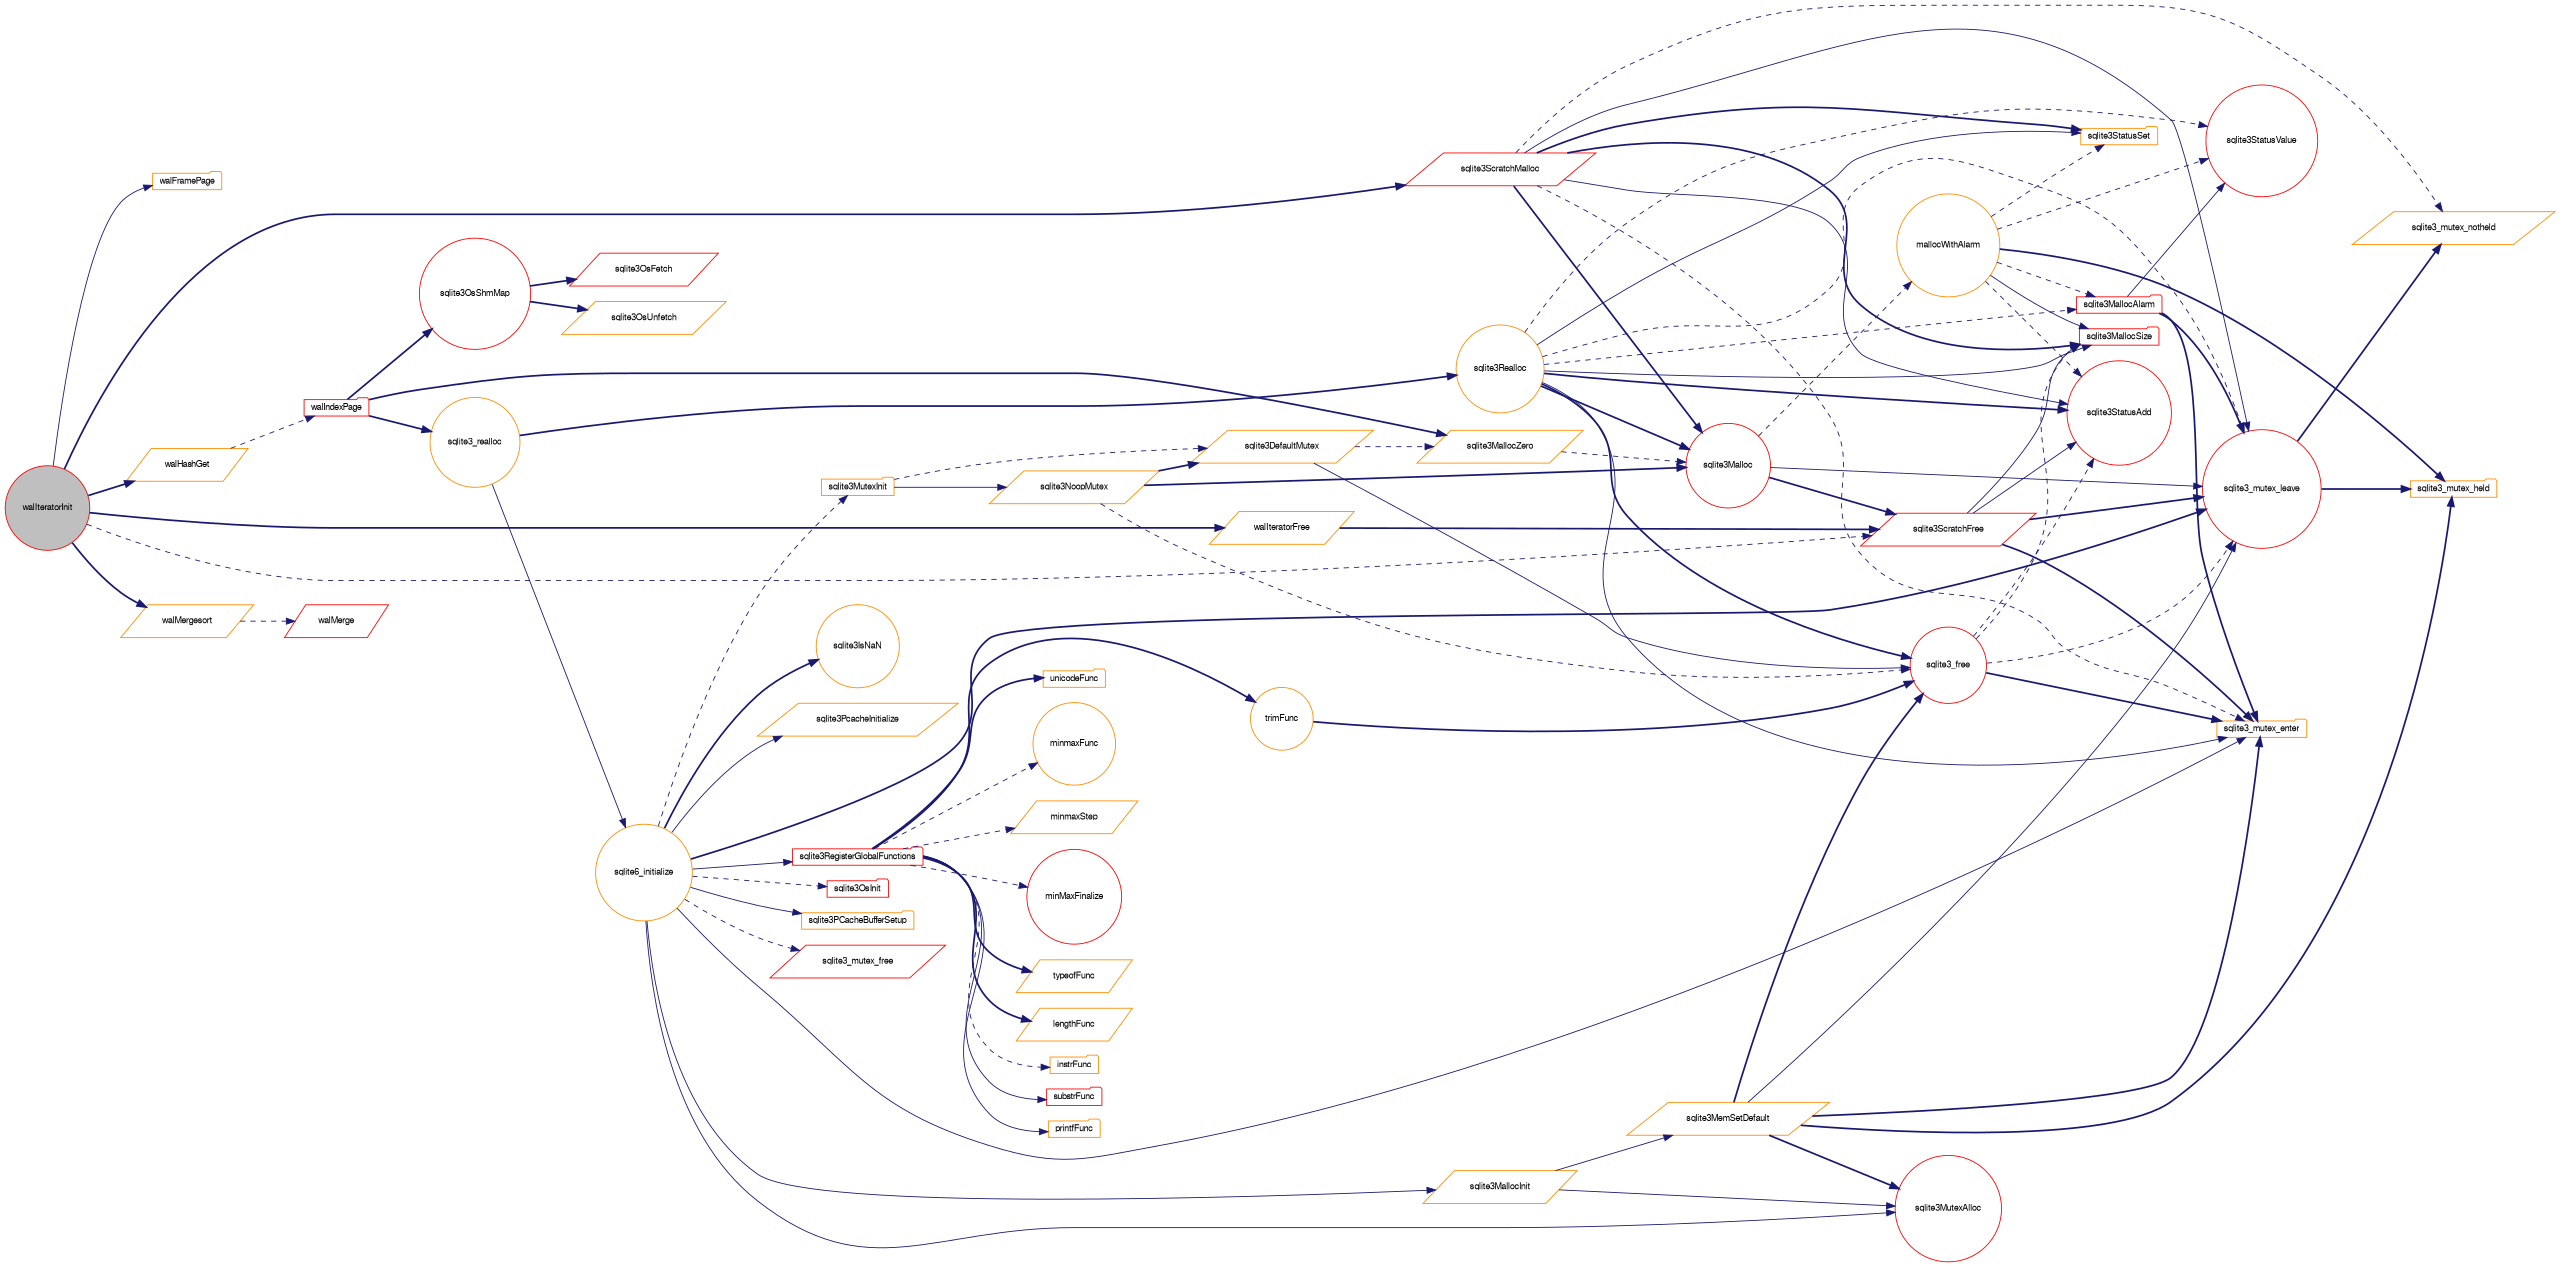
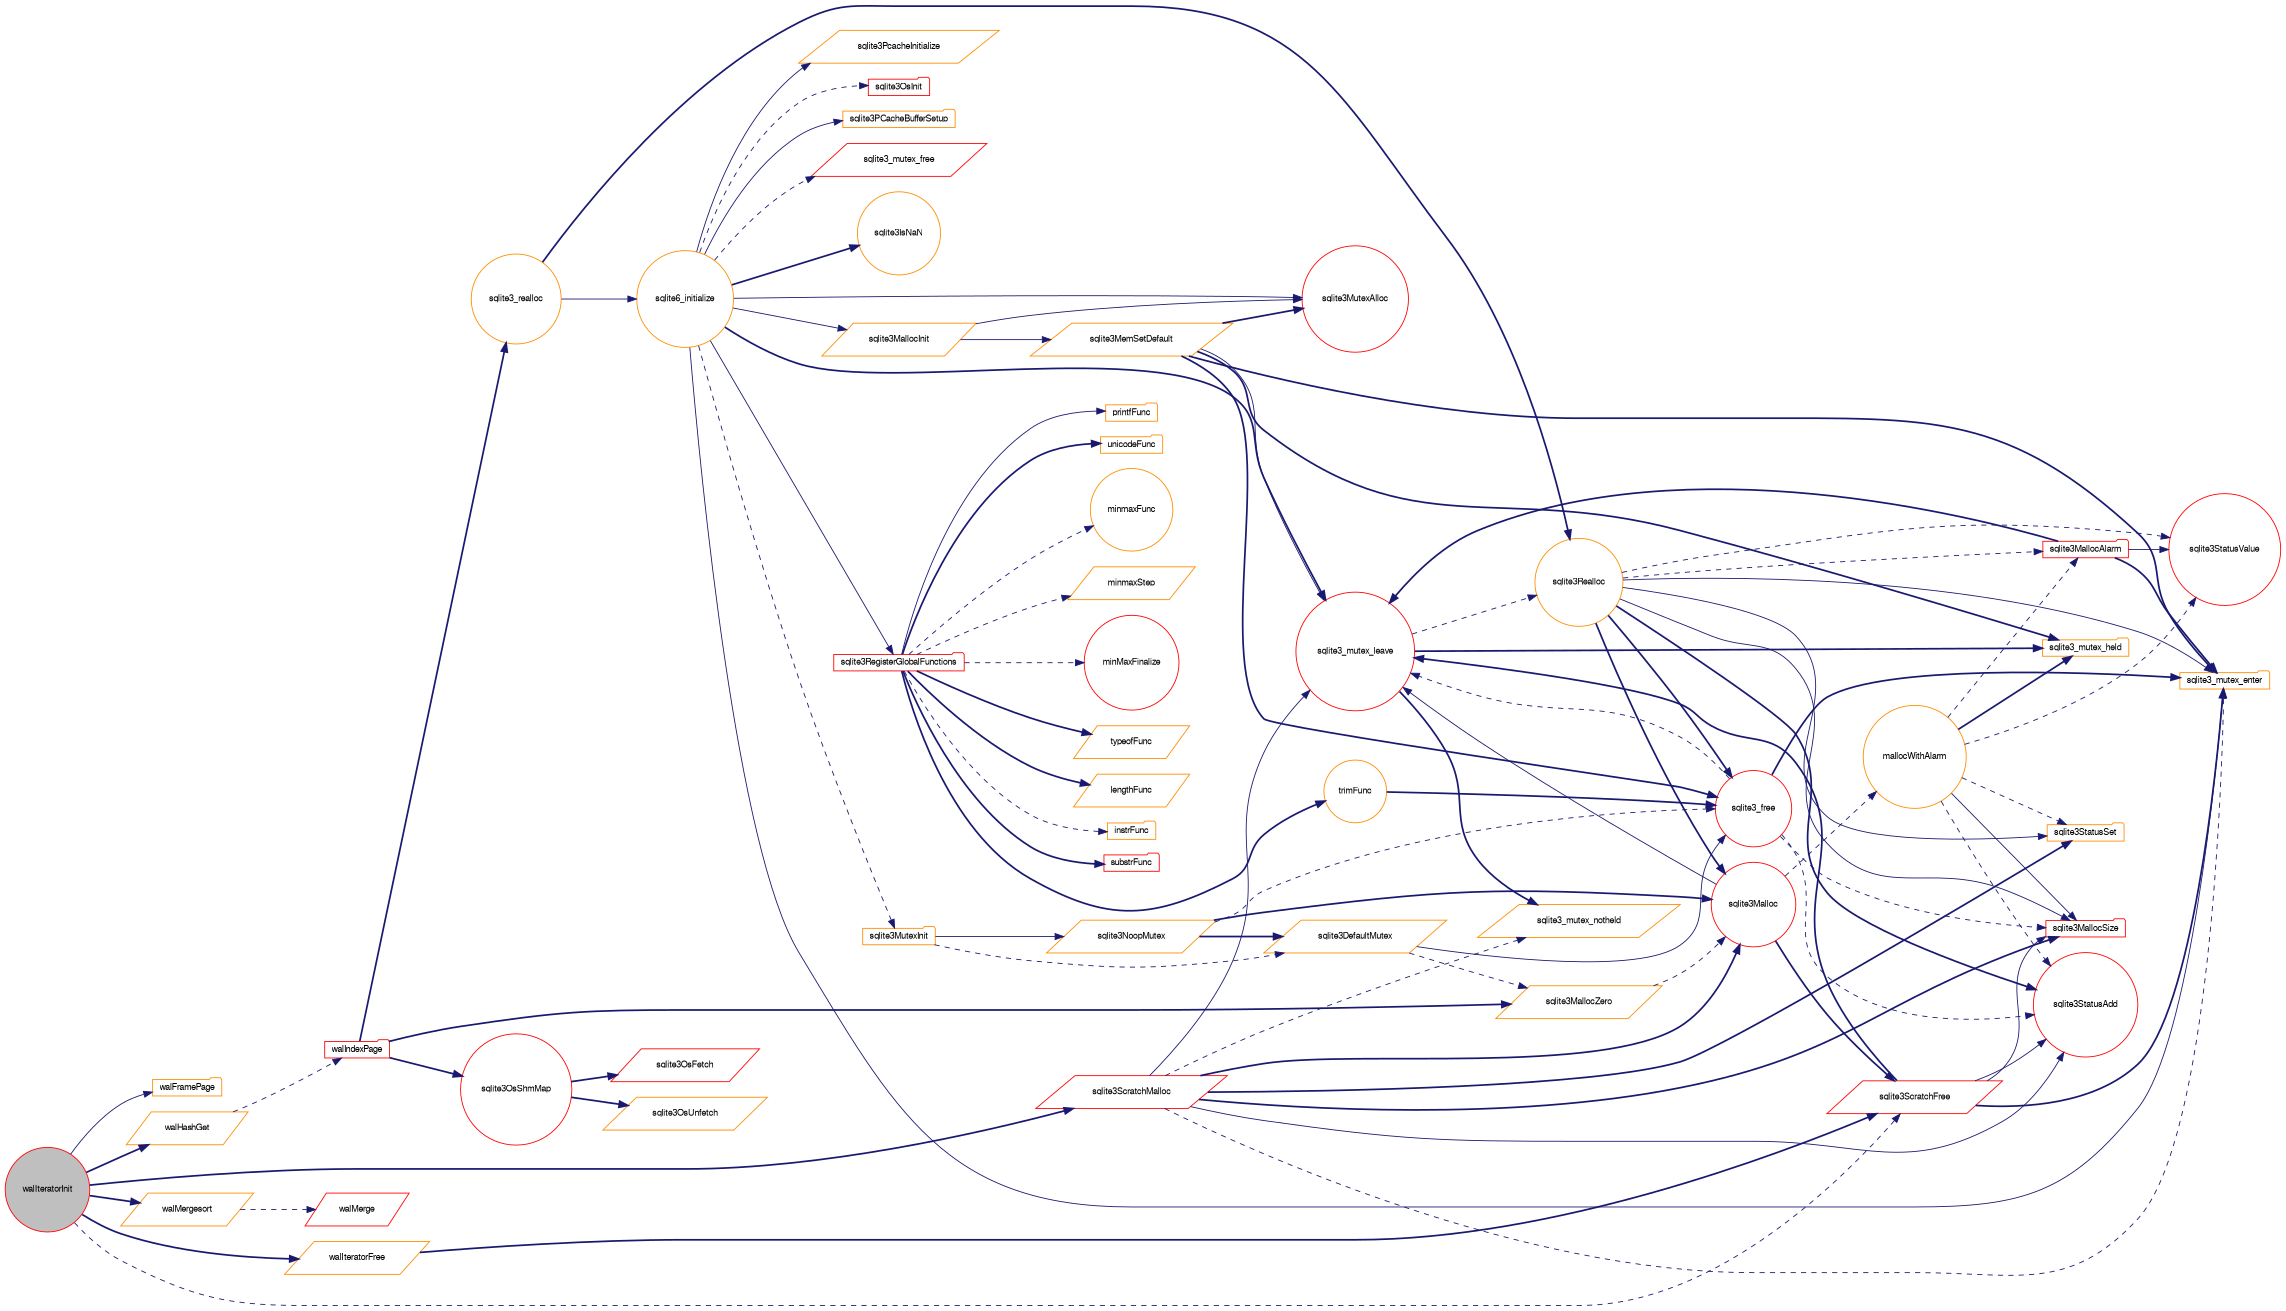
(1904, 163) -> (1470, 616)
(970, 1046) -> (974, 795)
